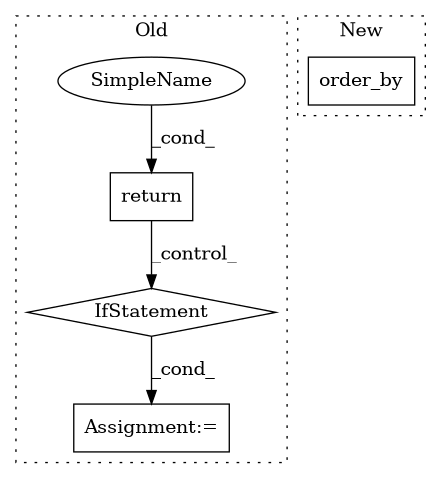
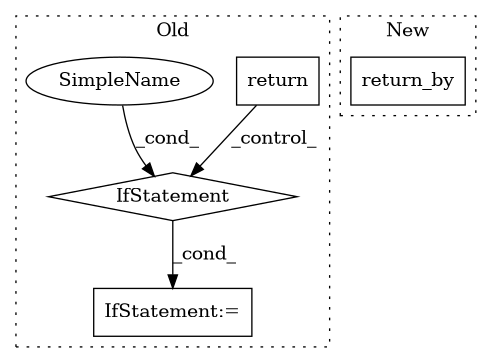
(362, 81) -> (408, 81)
(152, 132) -> (131, 137)
(152, 428) -> (173, 312)
